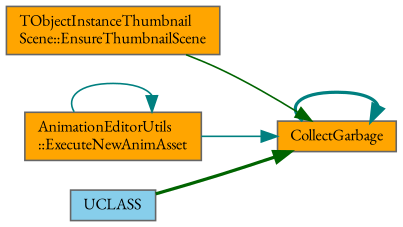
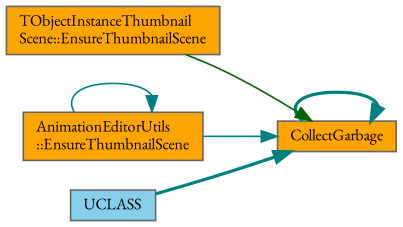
(113, 136) -> (113, 136)
(215, 176) -> (215, 176)
